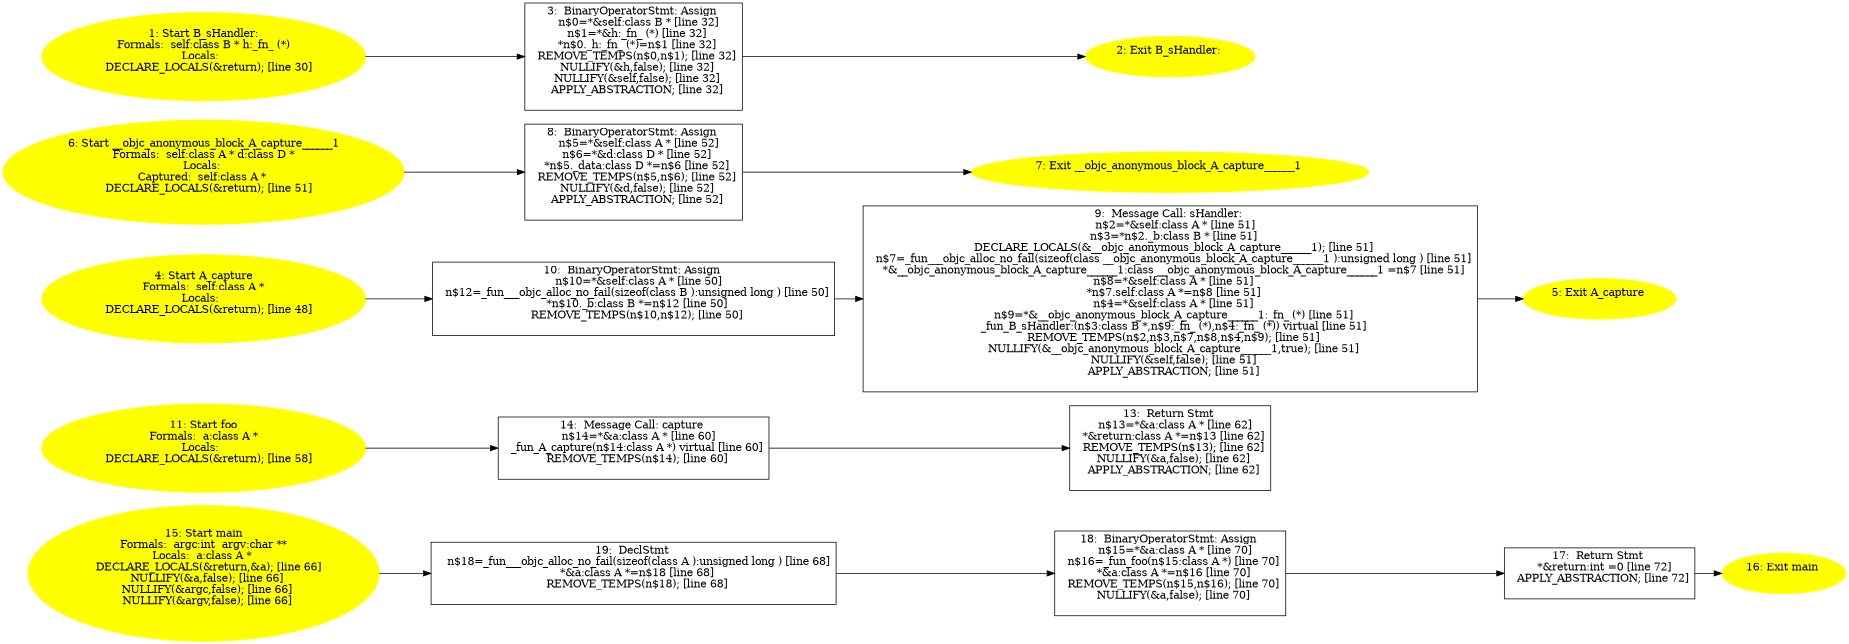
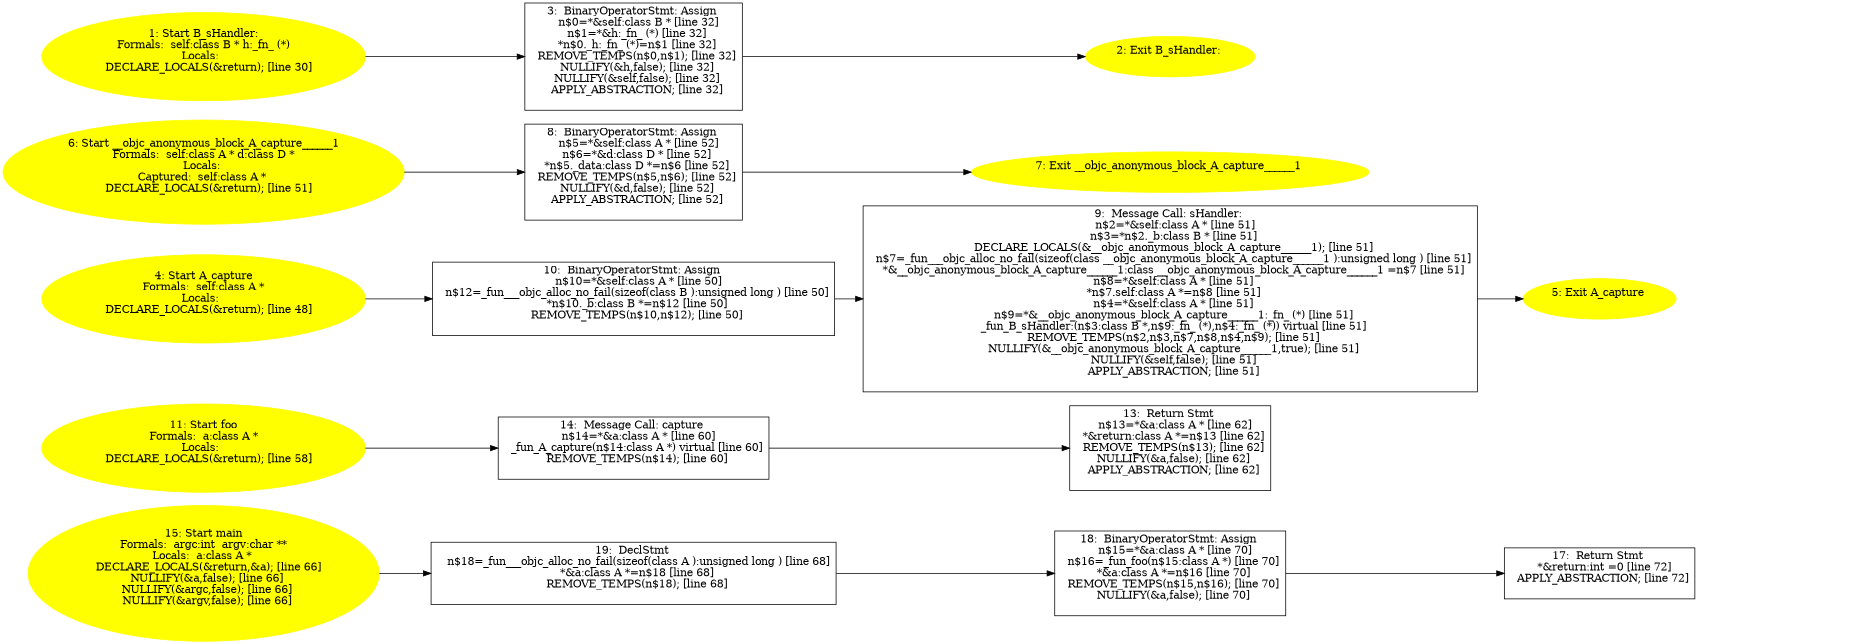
(1784, 573) -> none
